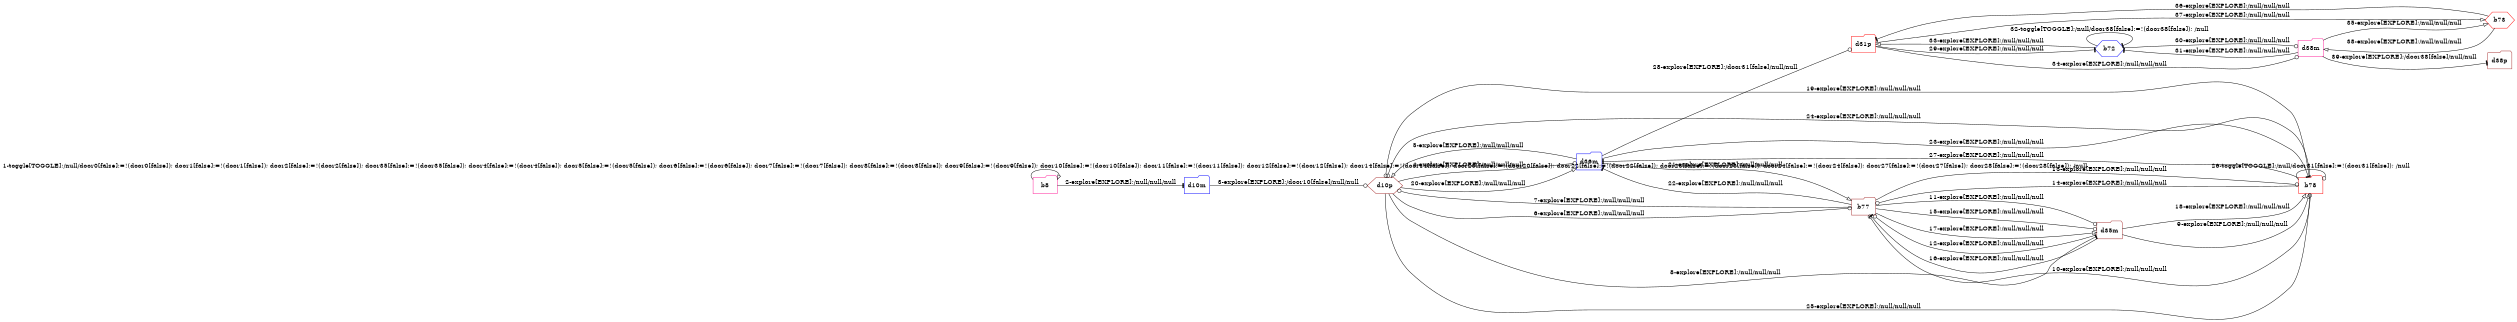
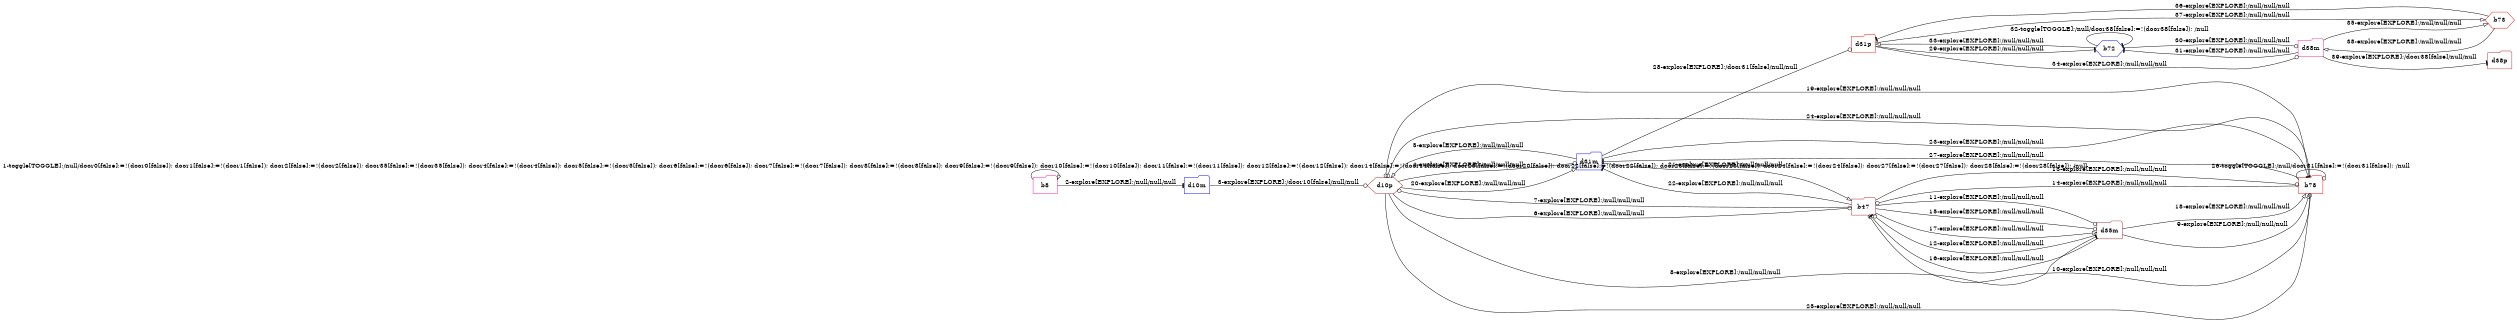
(1589, 162) -> (1589, 162)
(1864, 207) -> (1864, 207)
